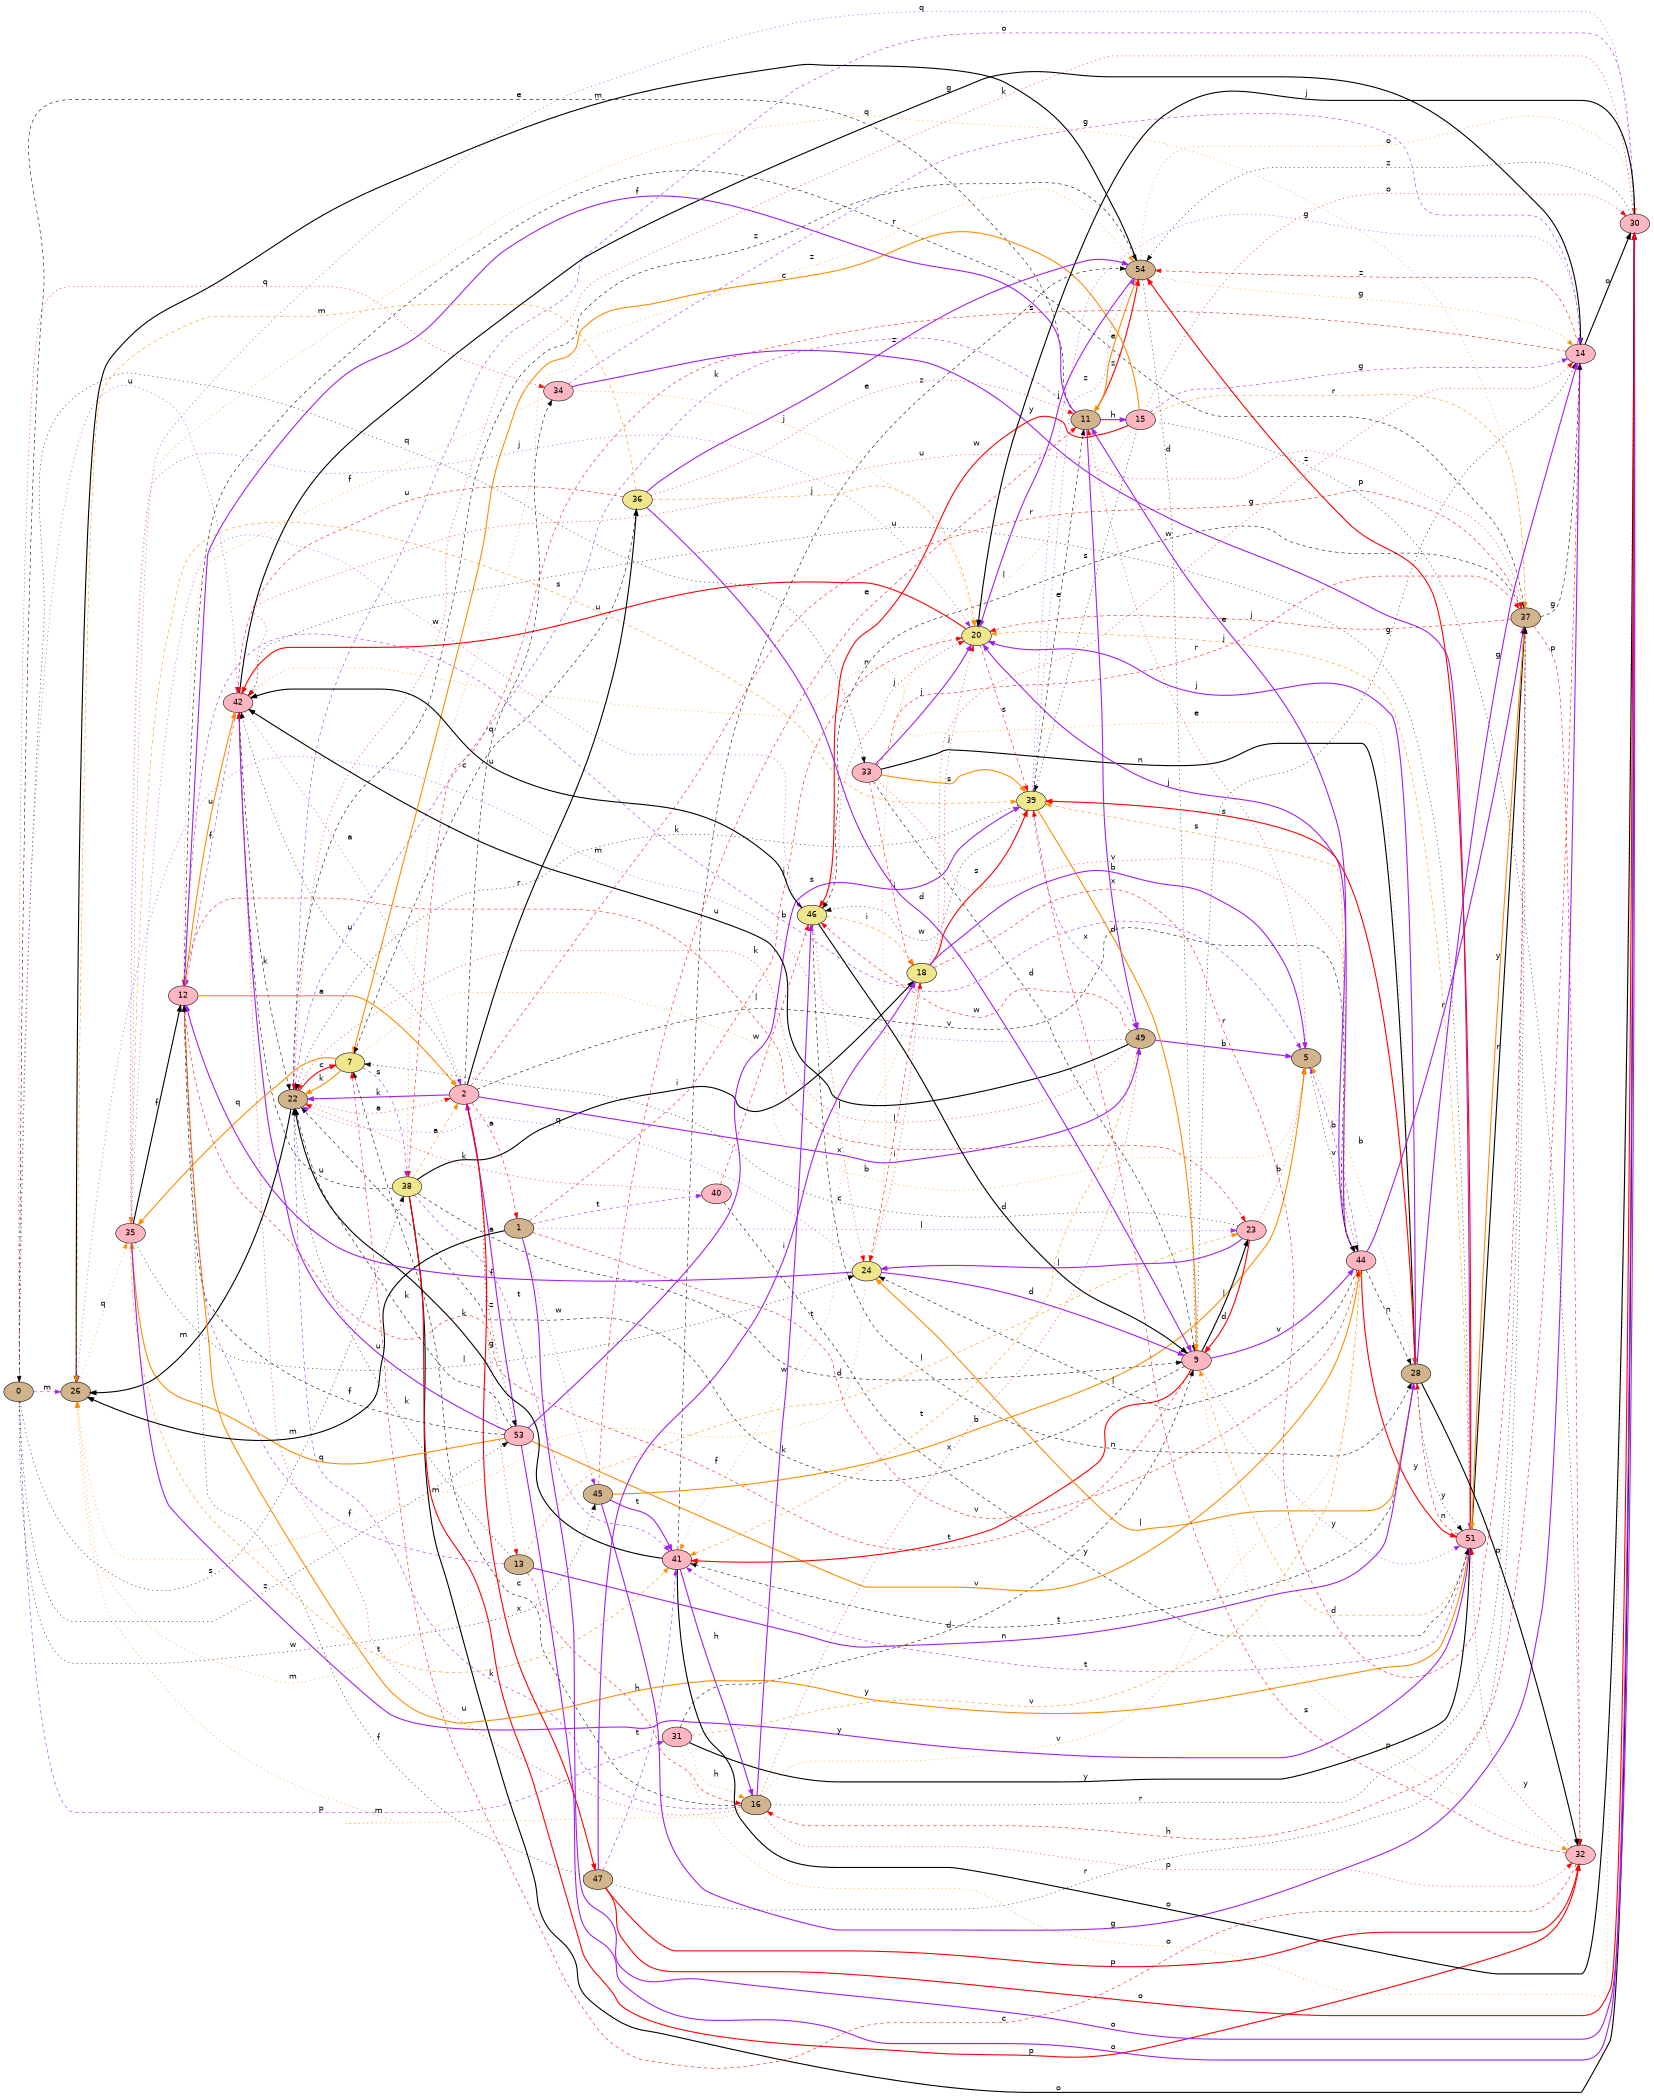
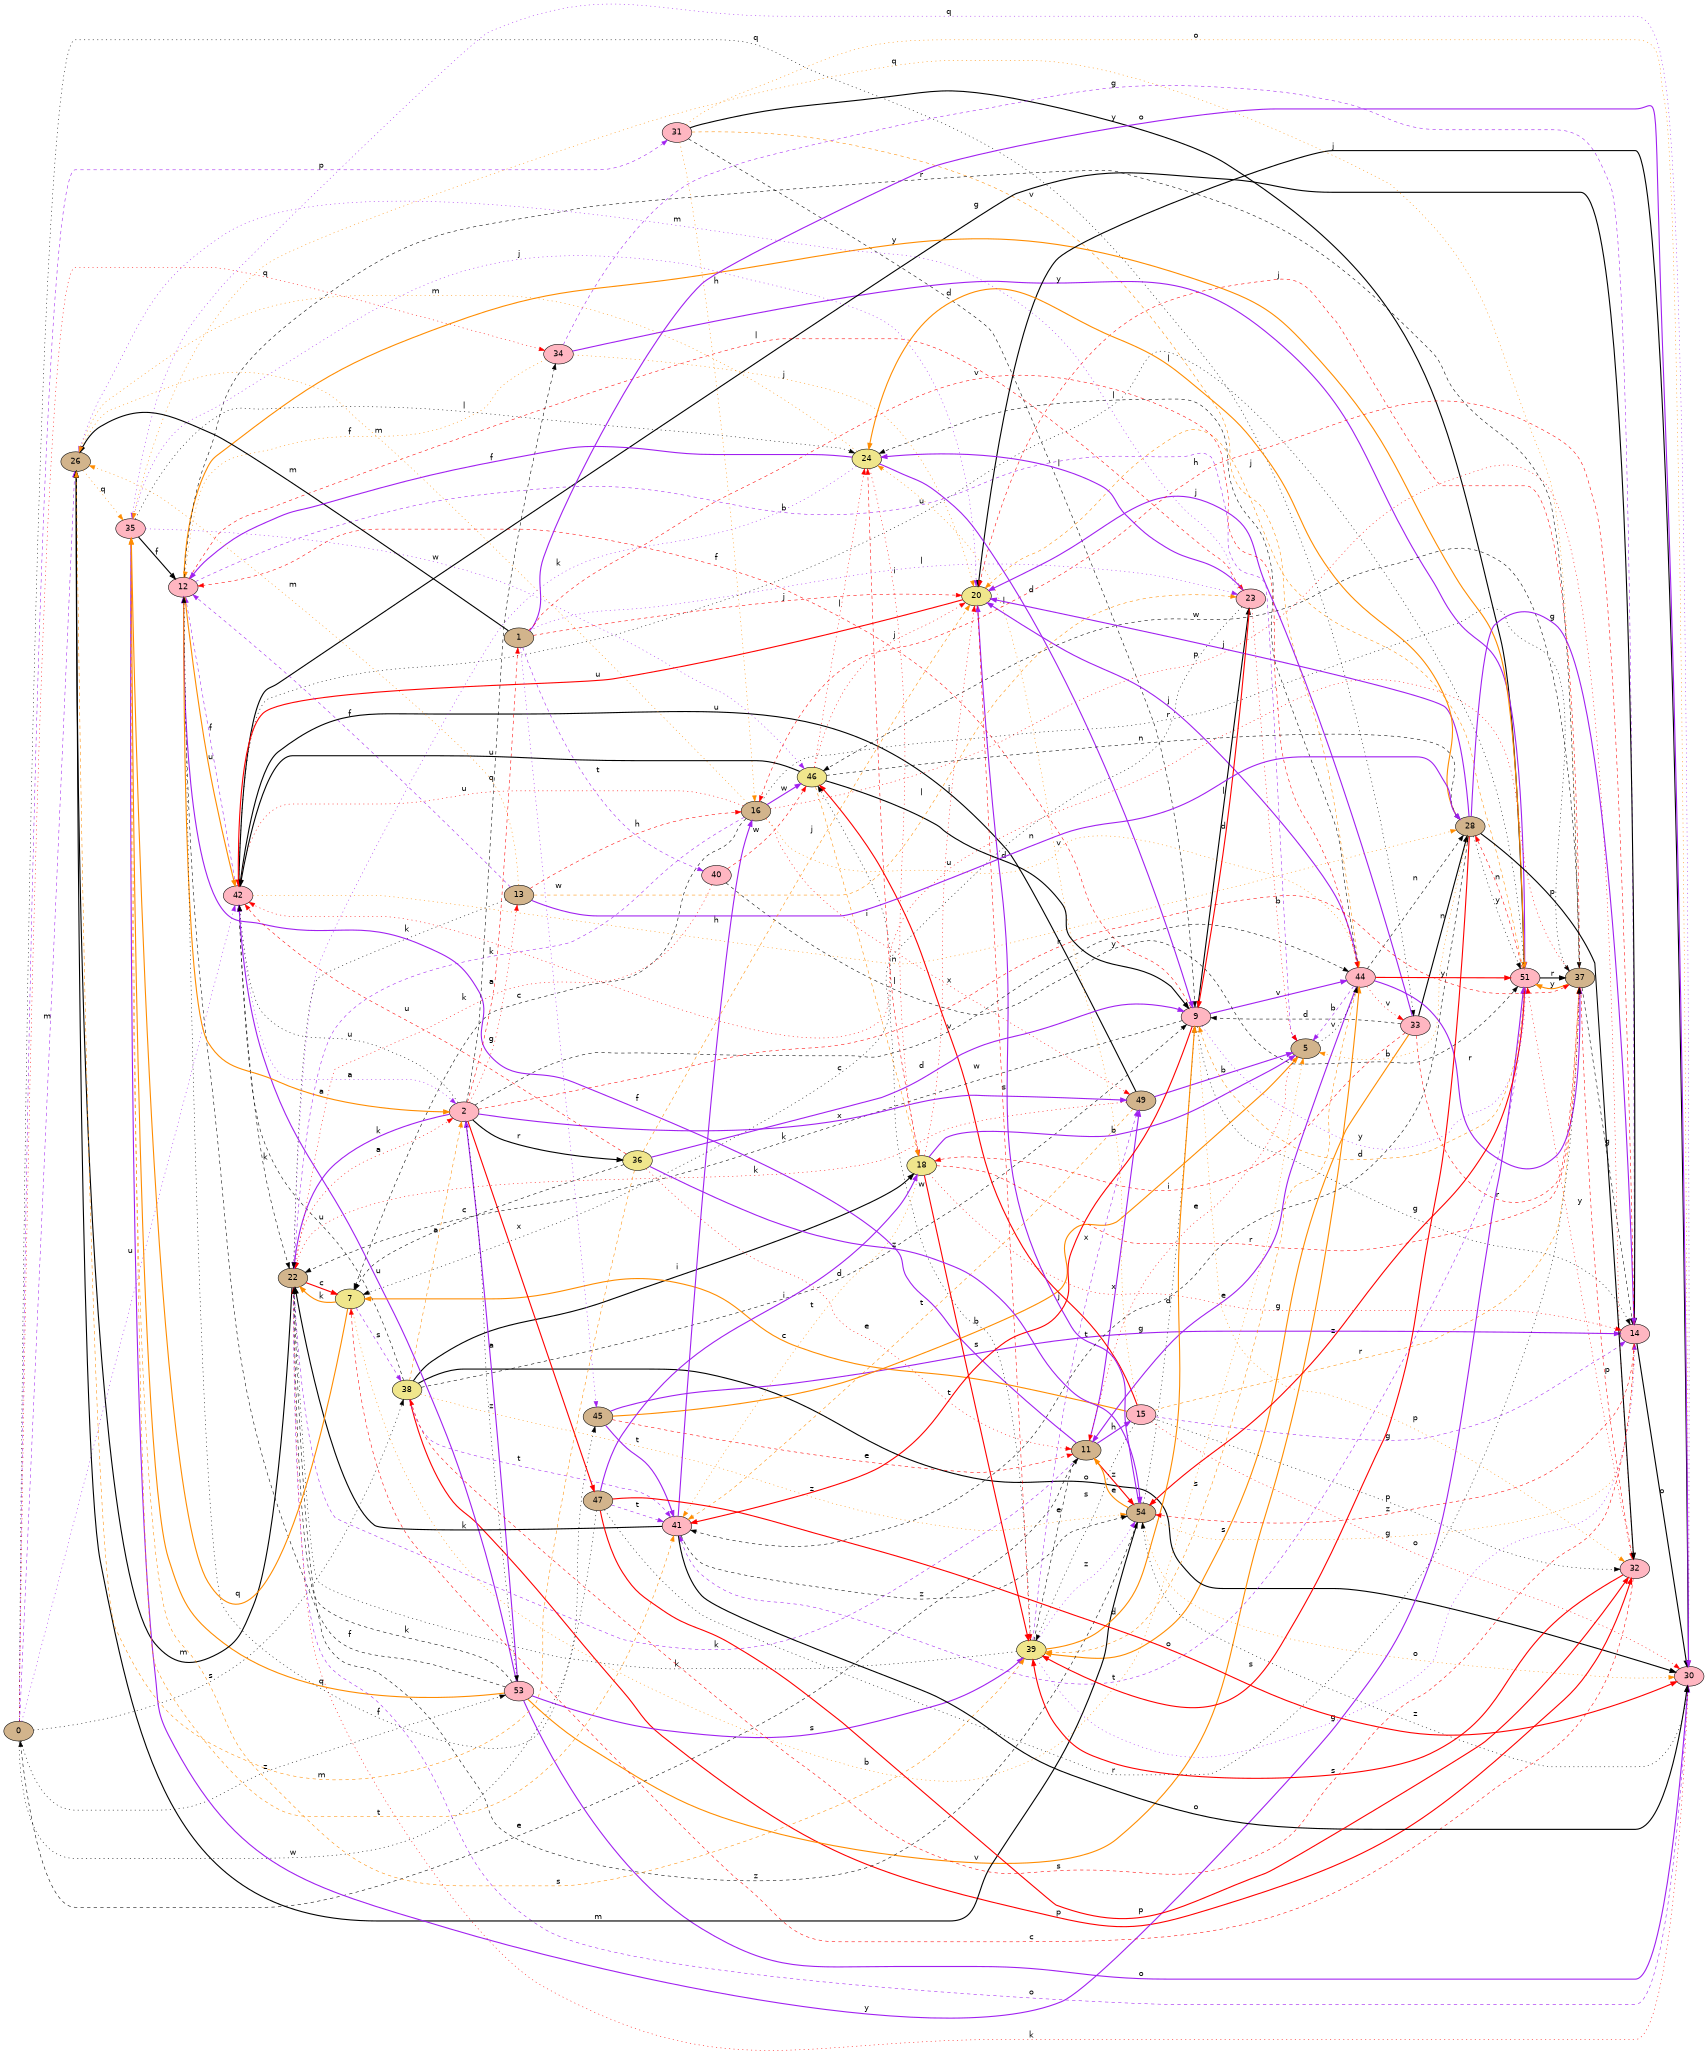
(400, 772) -> (679, 226)
(1247, 867) -> (1381, 1004)
(979, 1017) -> none
(558, 1120) -> (558, 563)
(1164, 1428) -> (1356, 1772)
